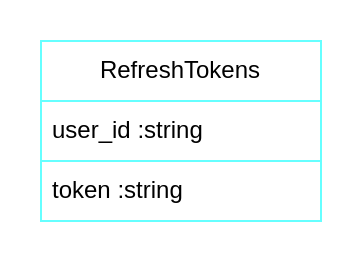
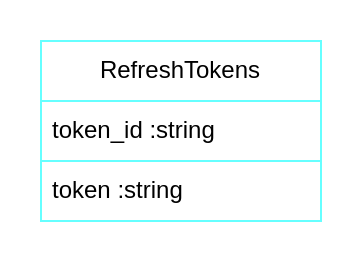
(141, 131) -> (148, 131)
